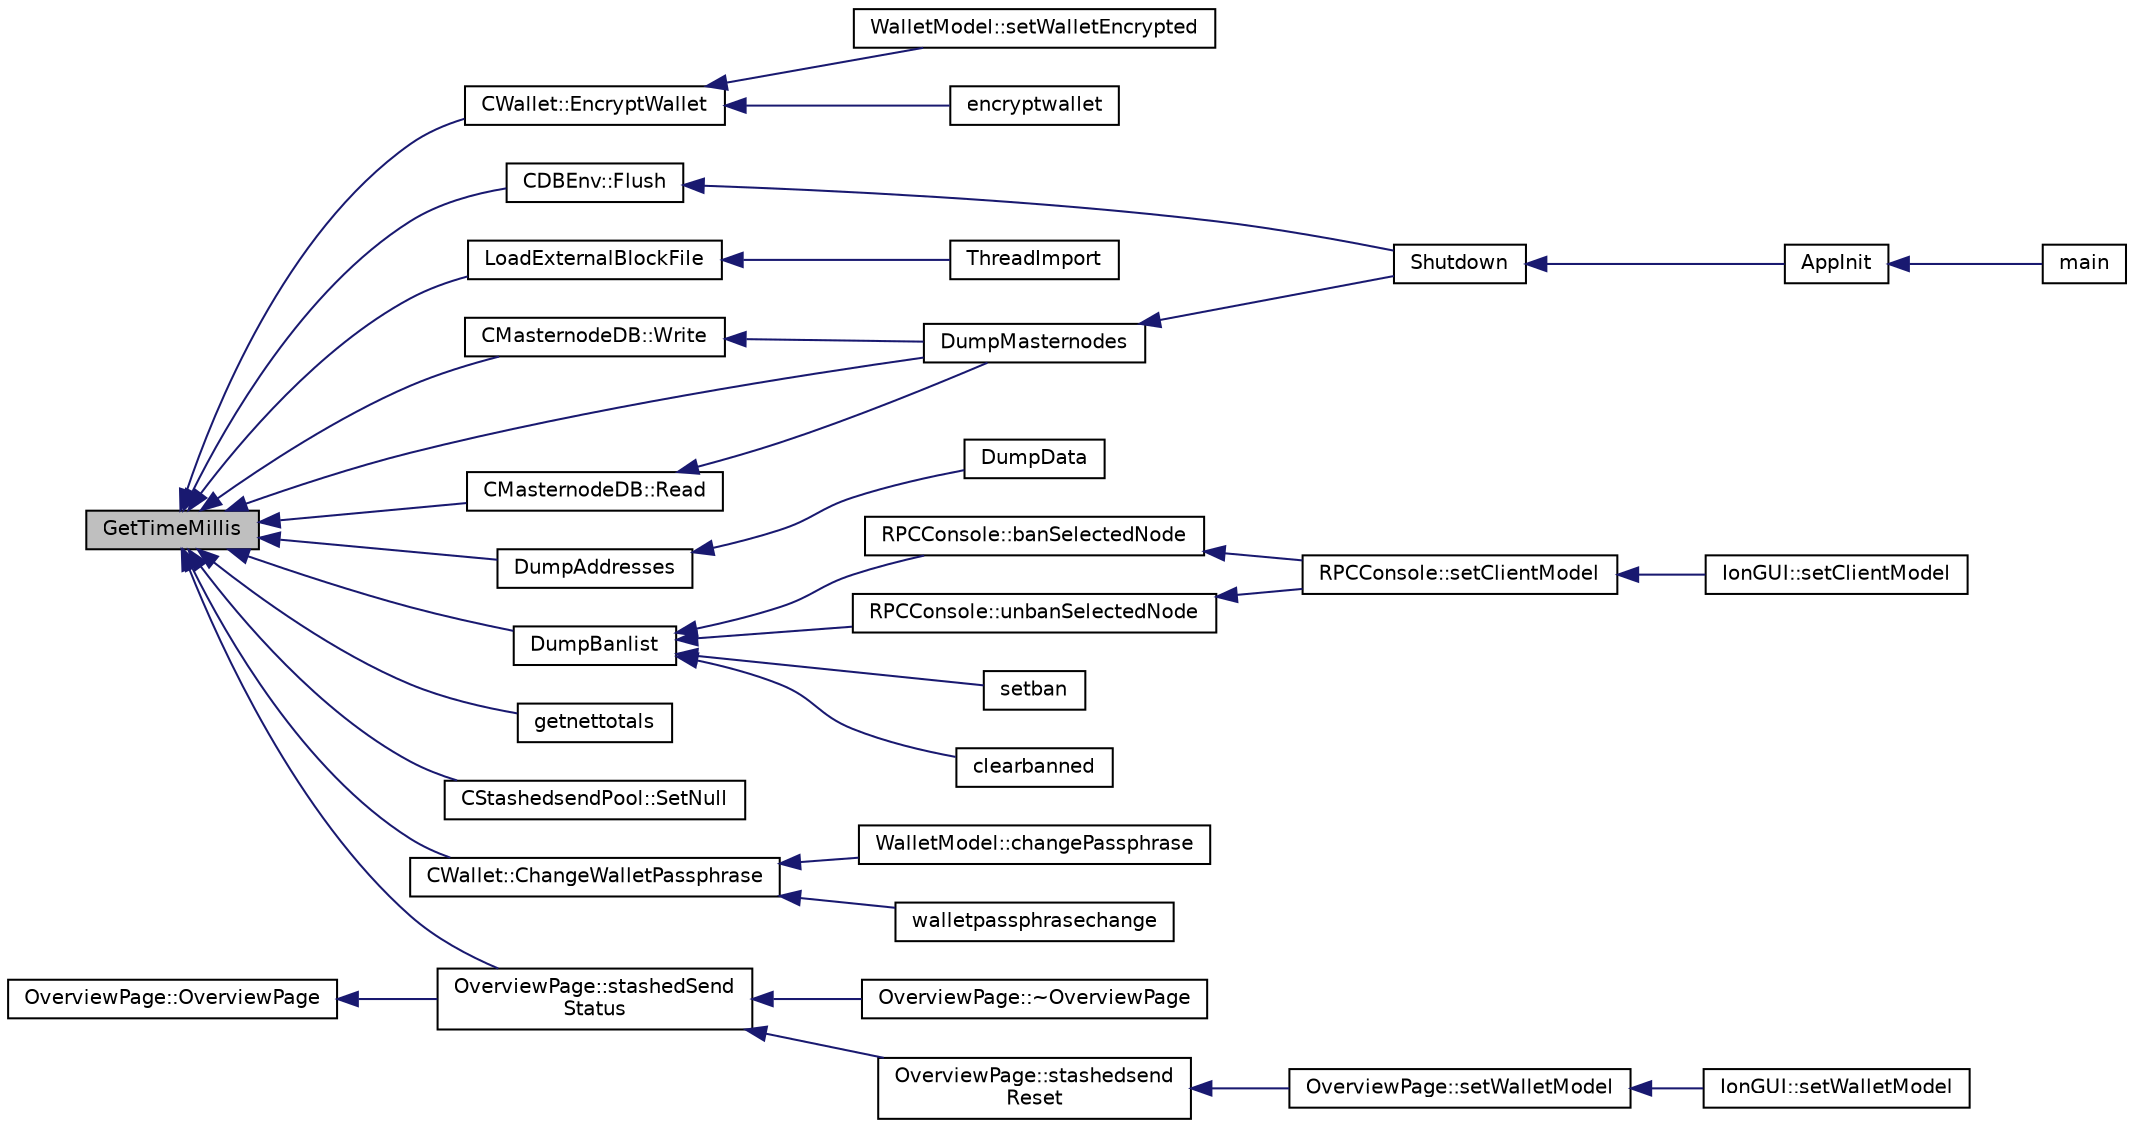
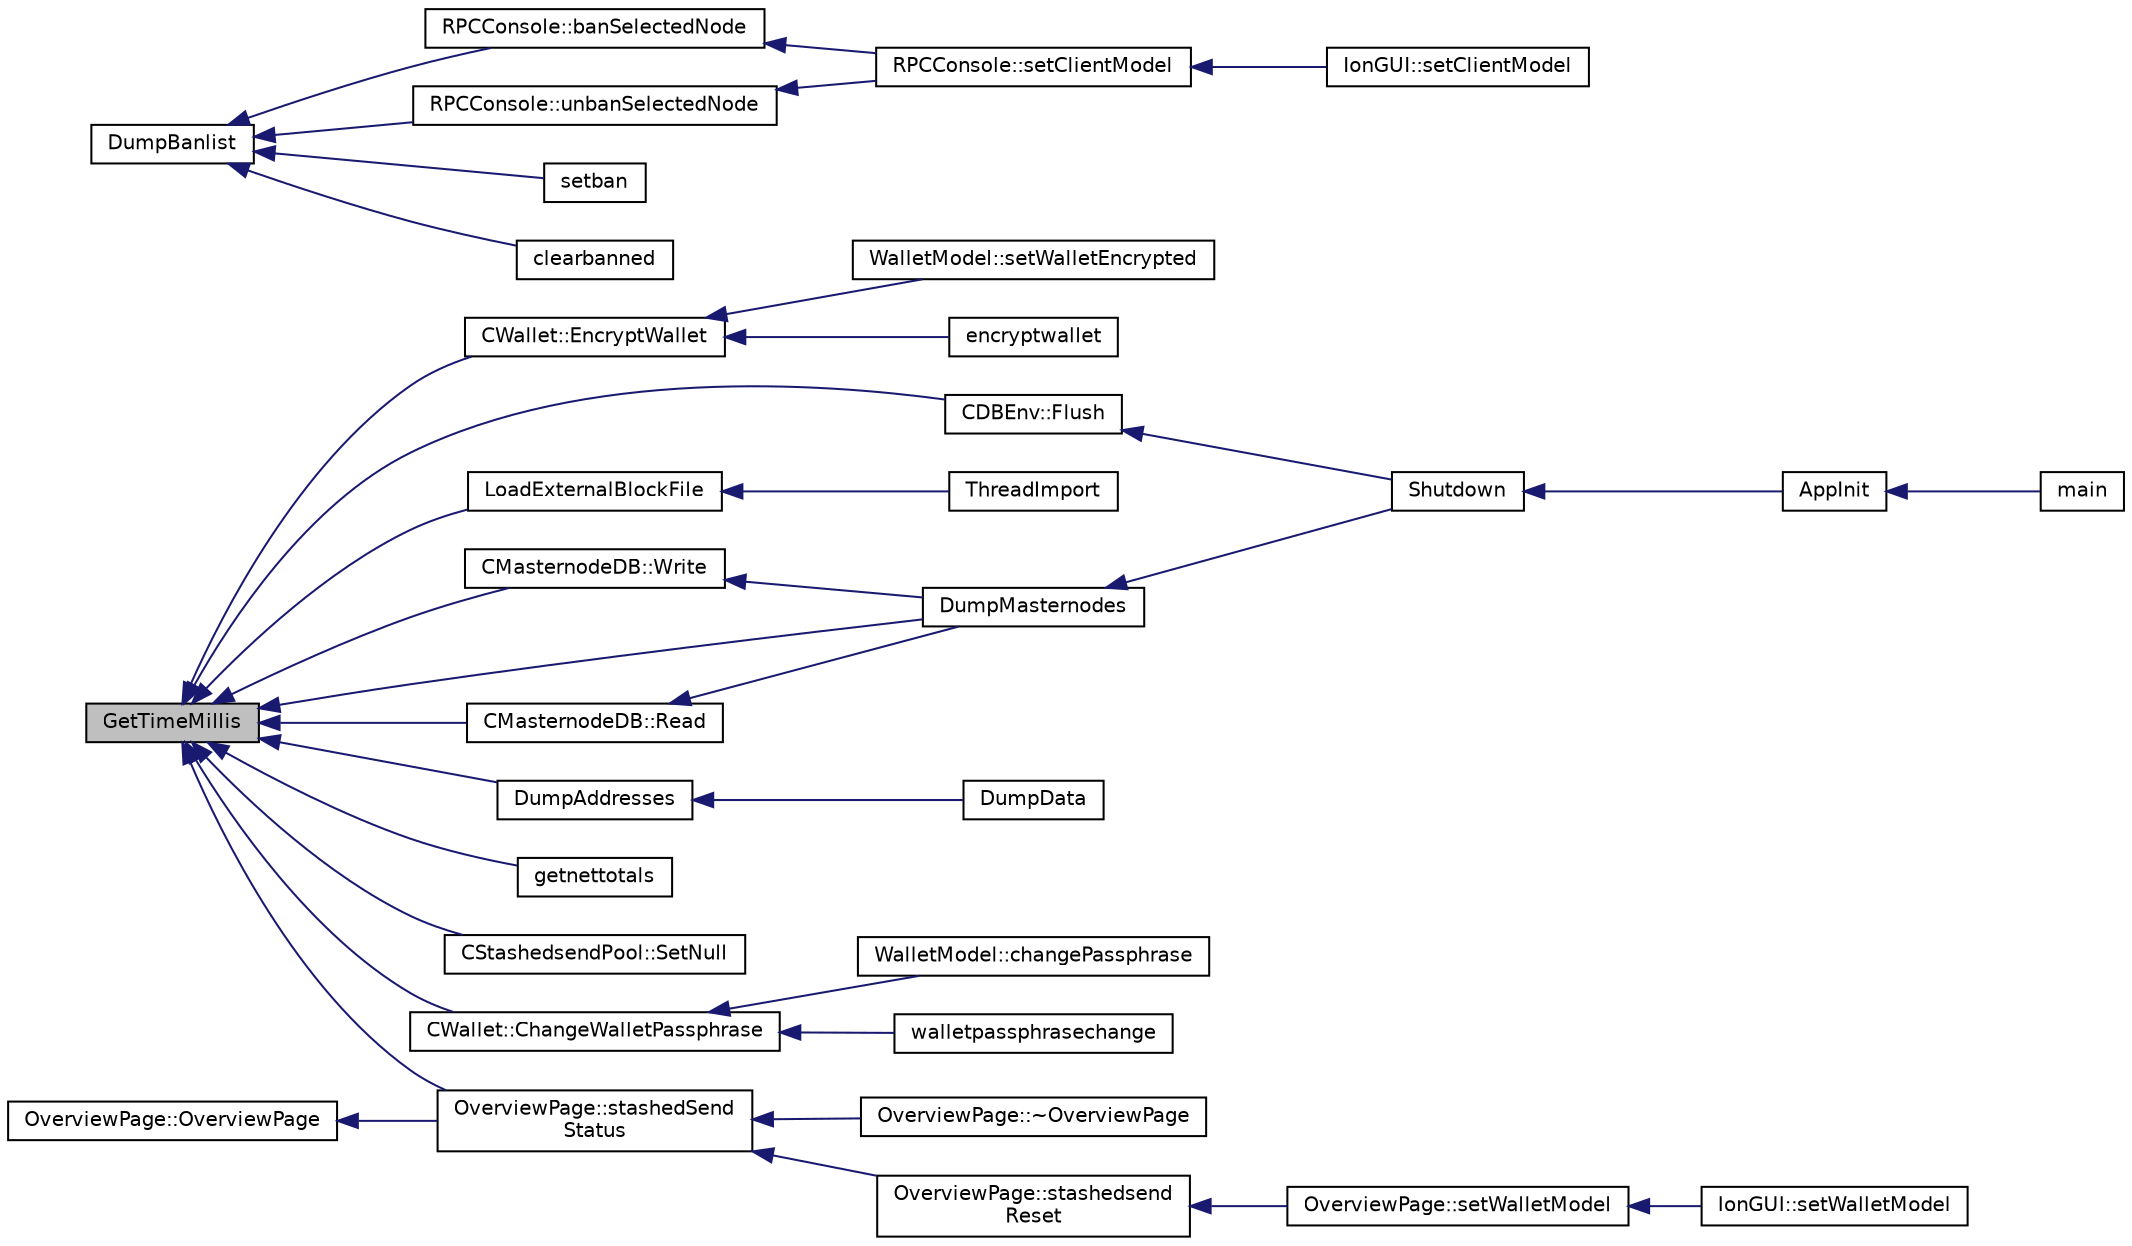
(379, 598) -> none
